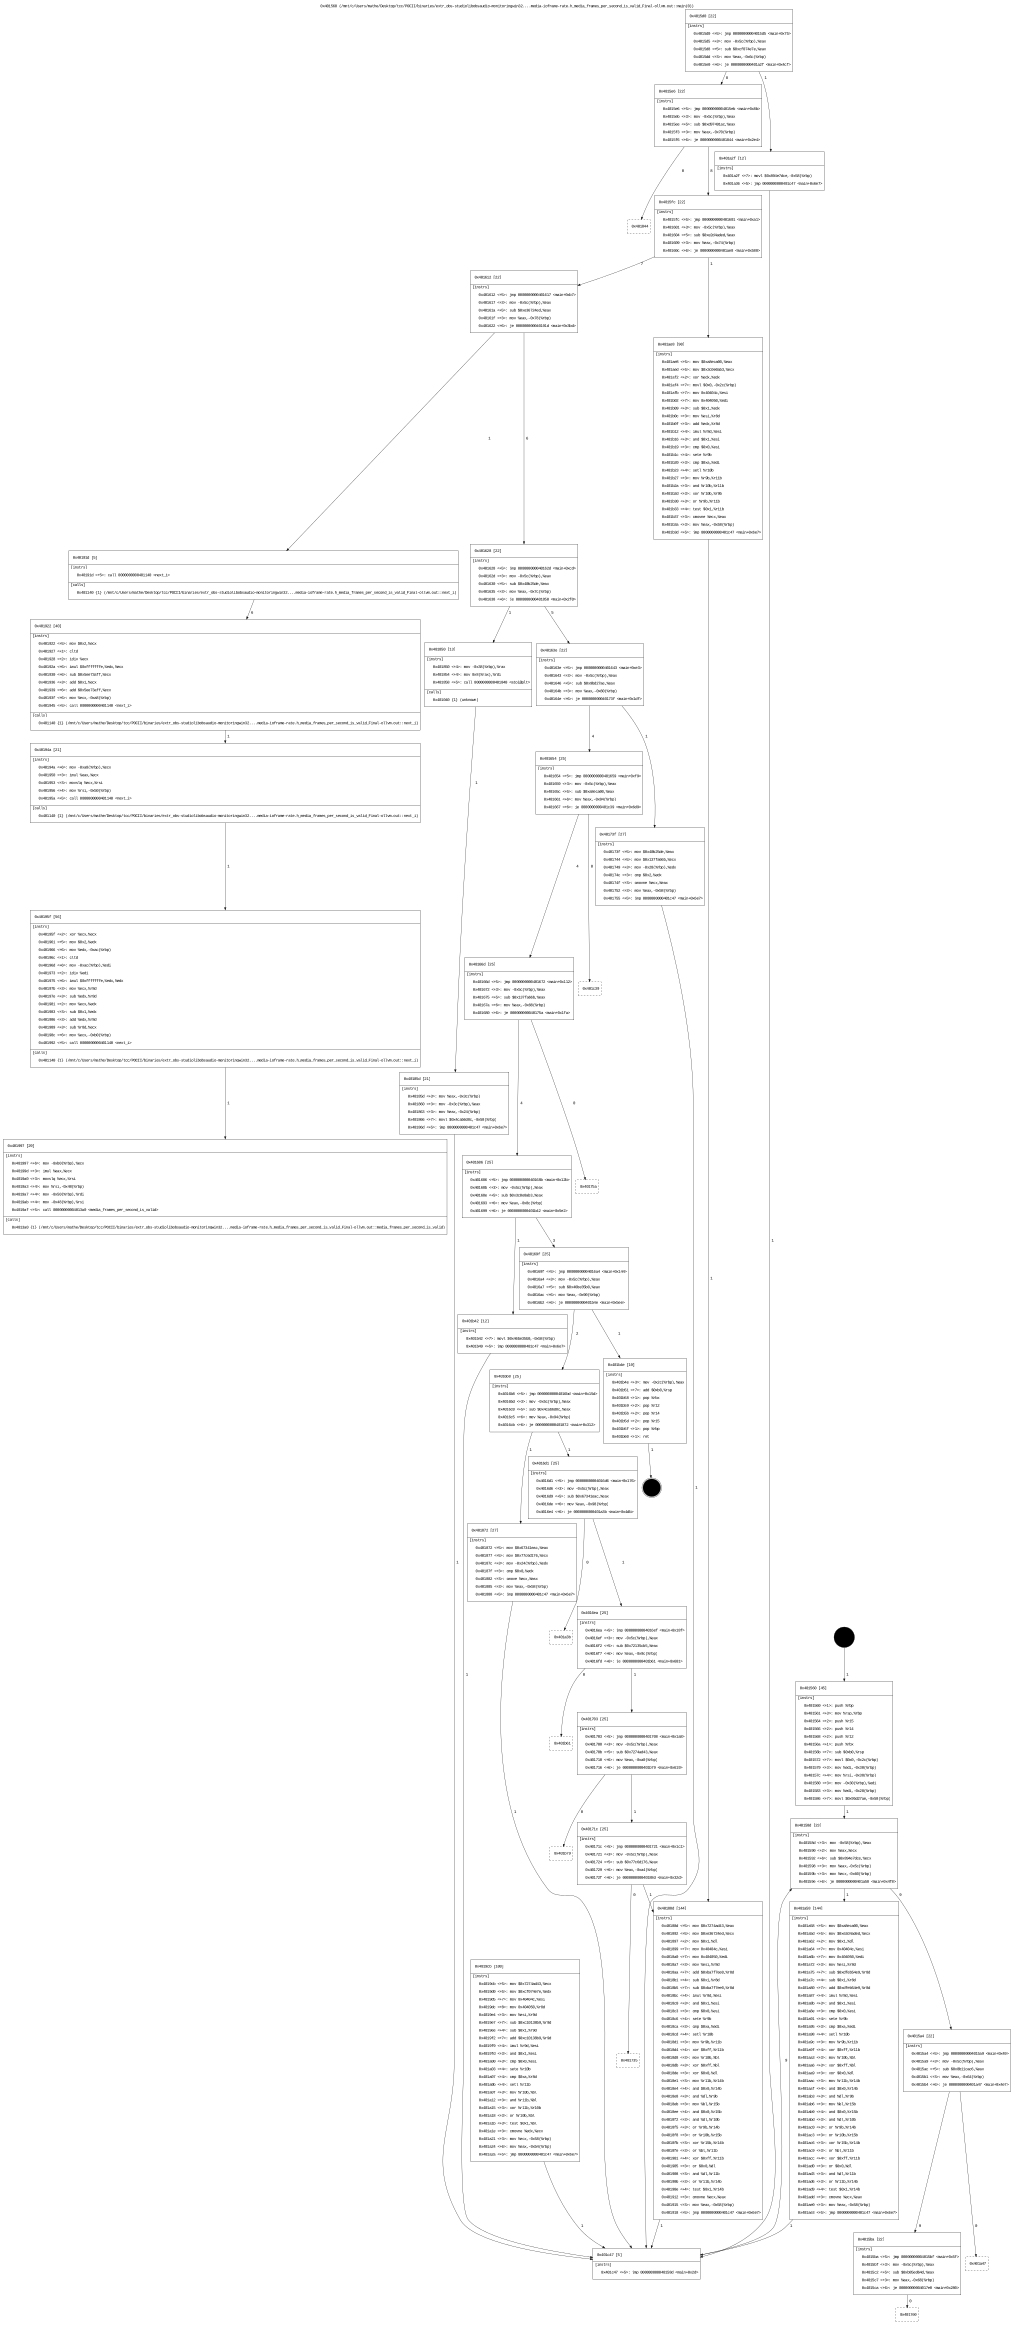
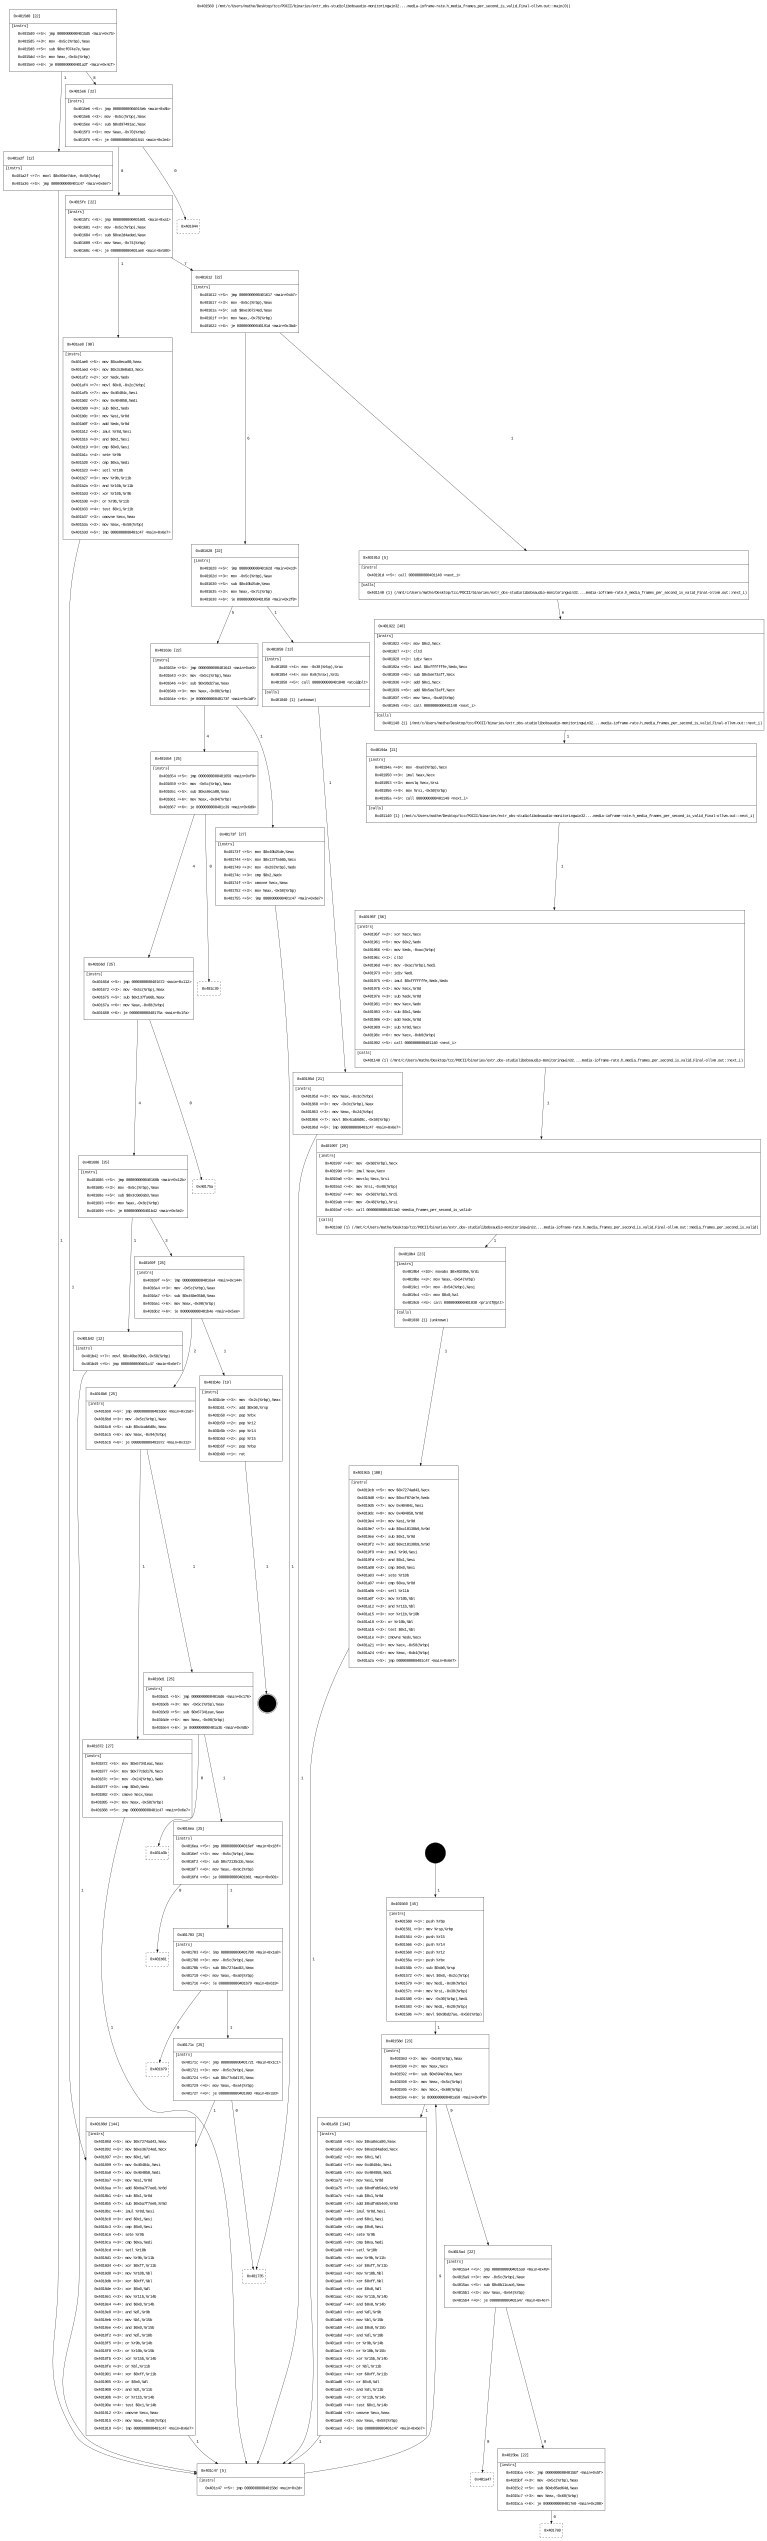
none -> (450, 1287)
(693, 1590) -> (289, 1588)
